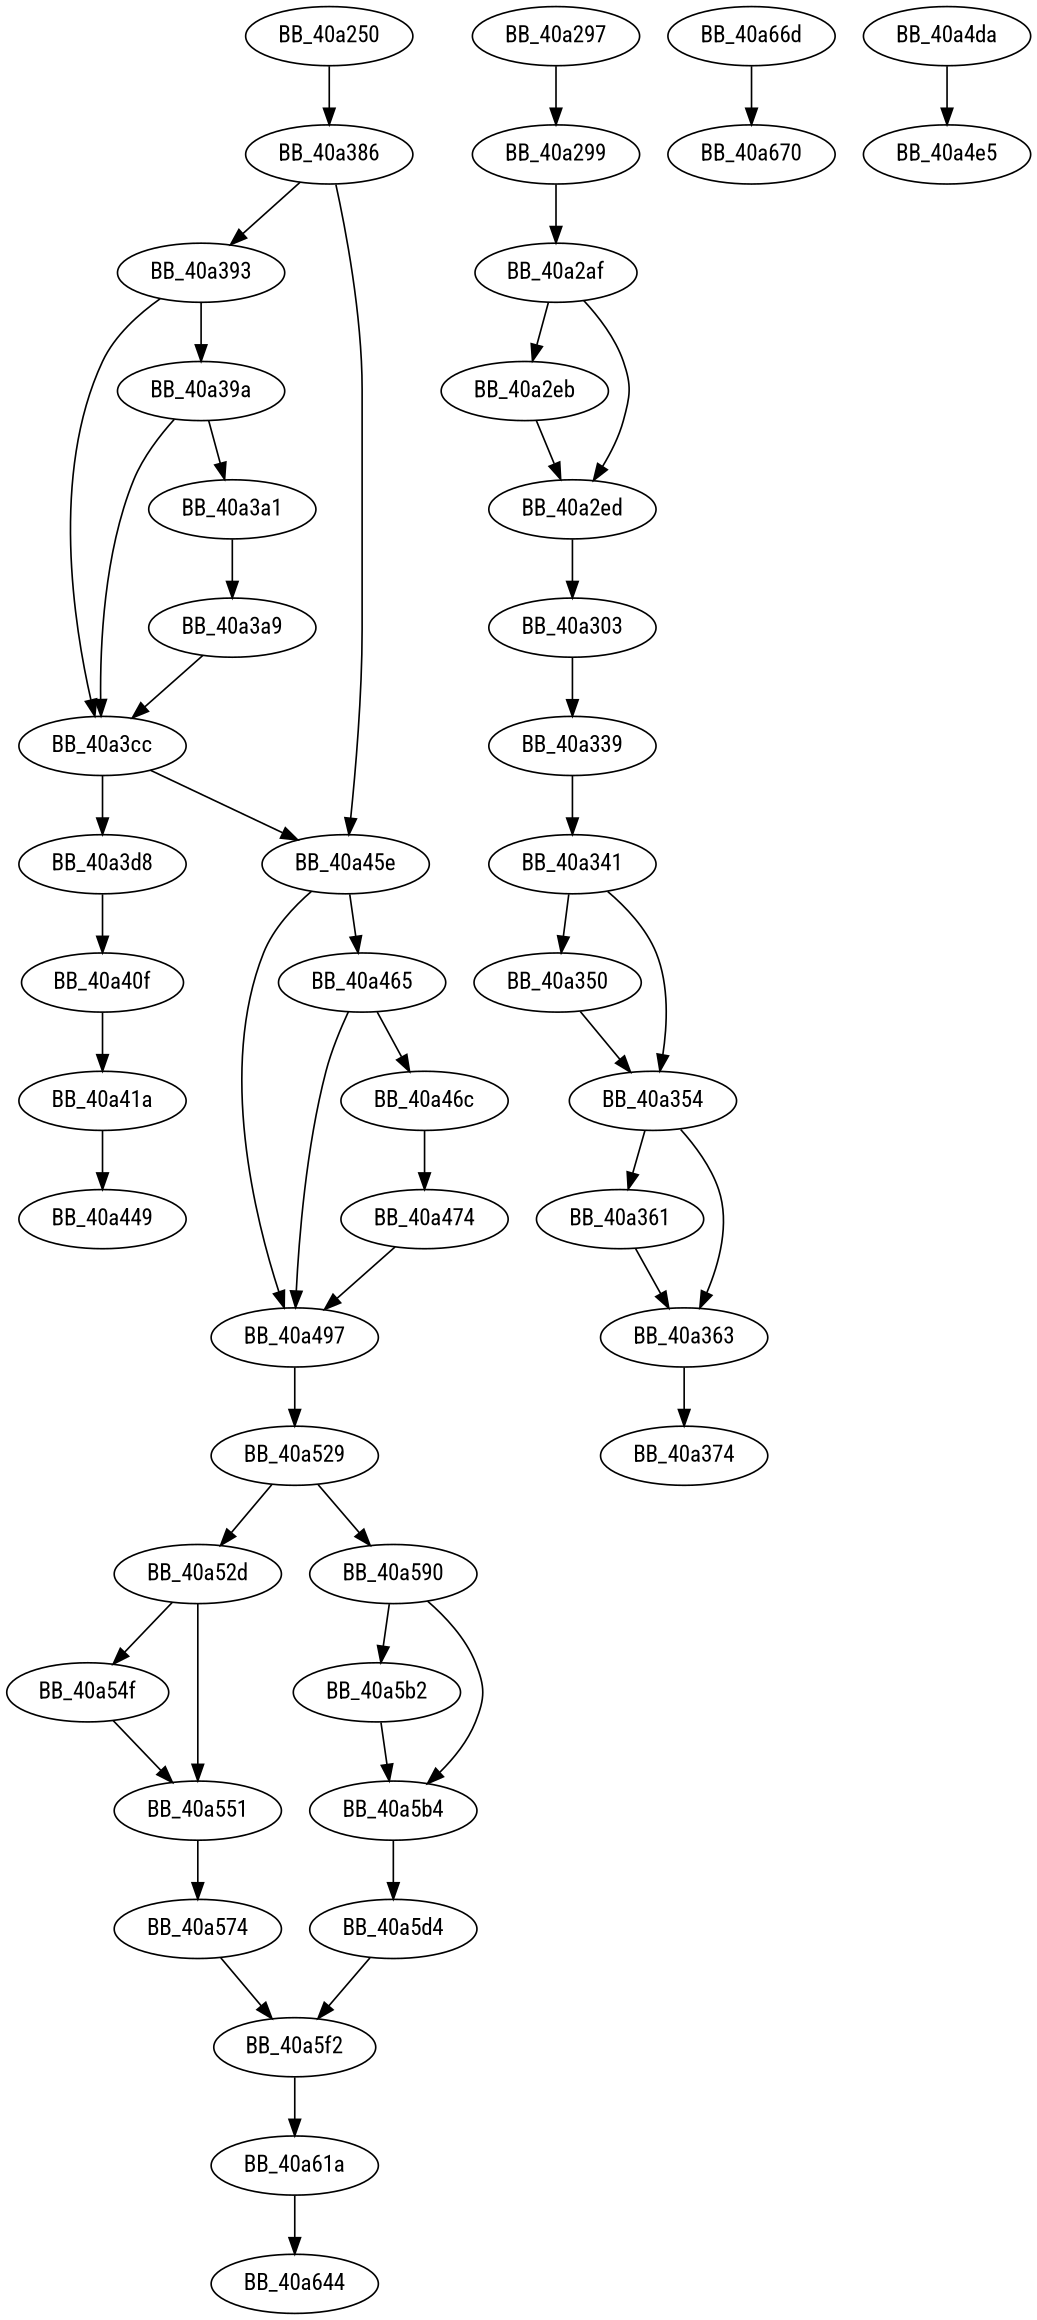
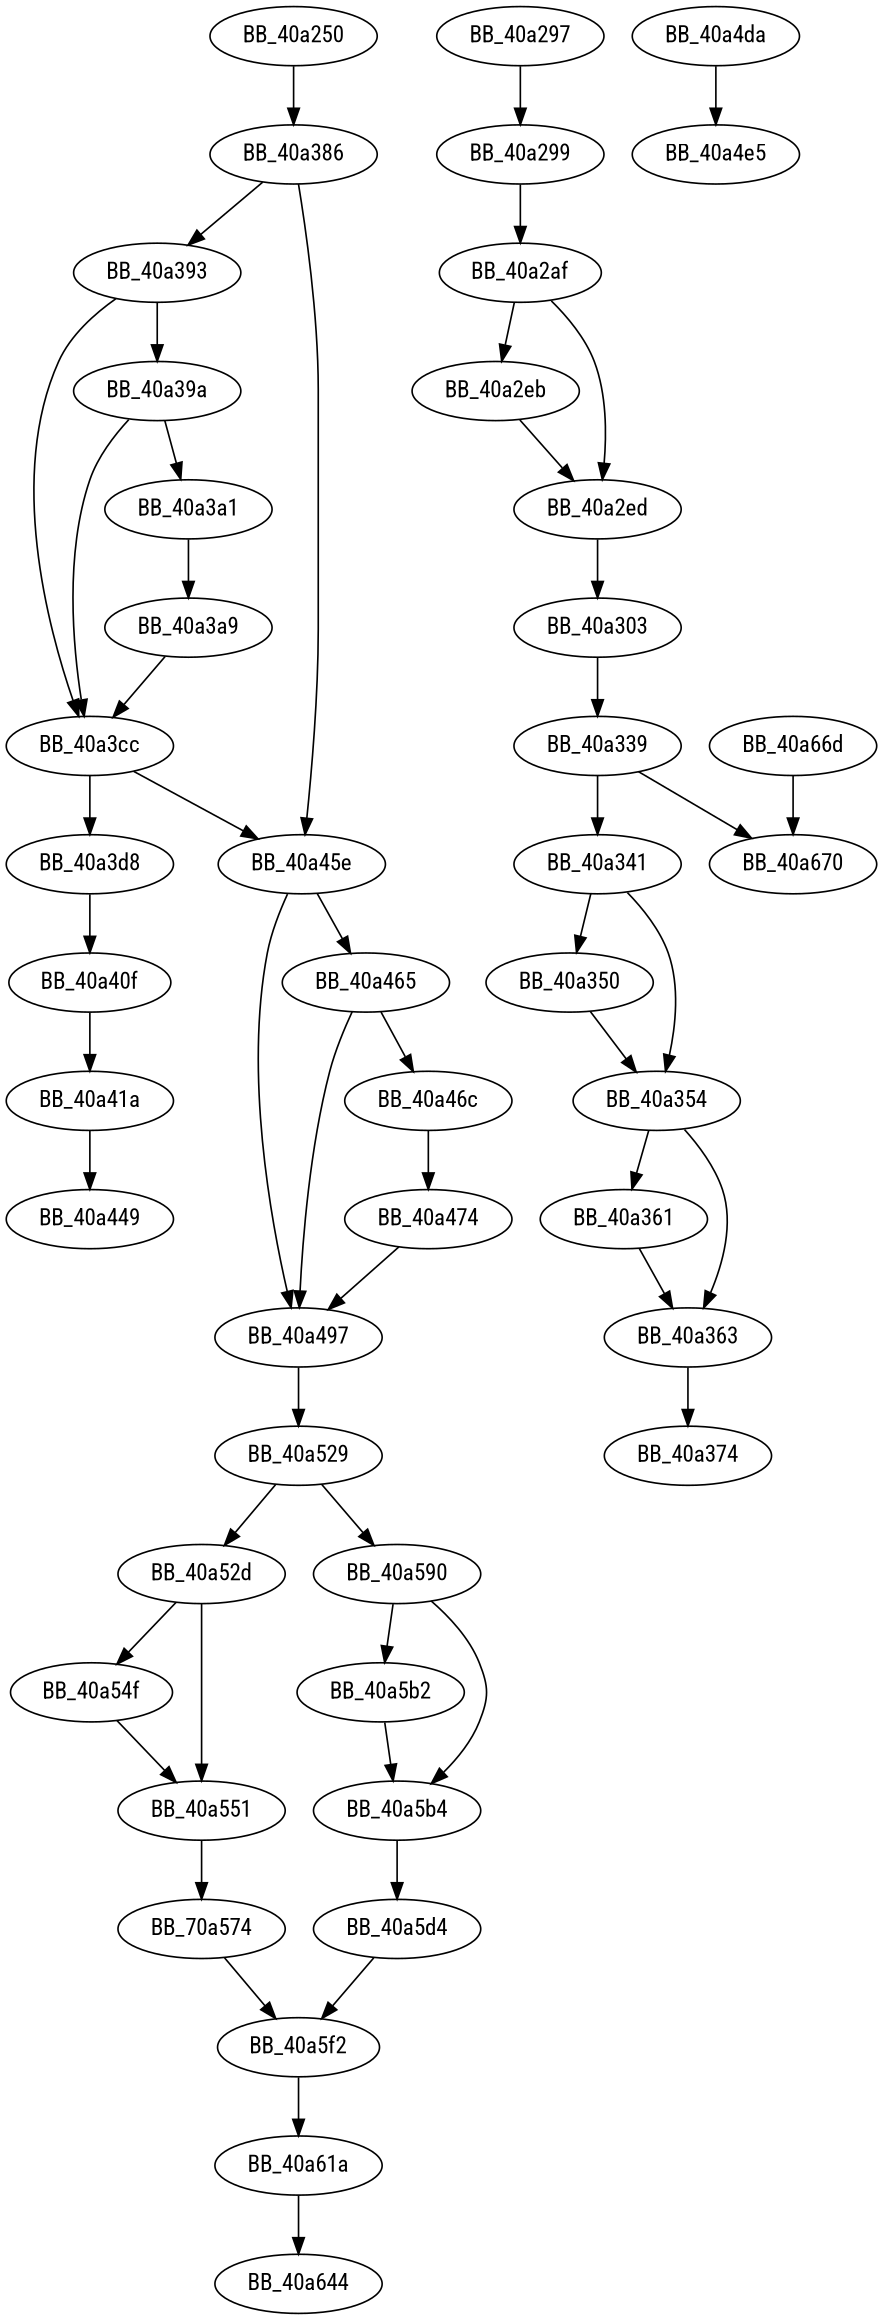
none -> (688, 801)
(198, 1929) -> (202, 1929)
